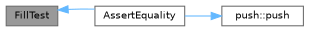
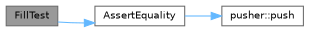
(81, 9) -> (71, 23)
(263, 16) -> (263, 16)
